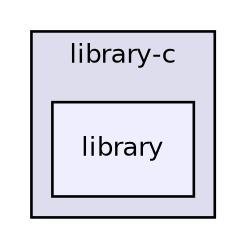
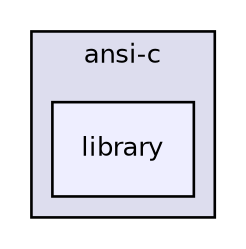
(123, 56) -> (123, 56)
